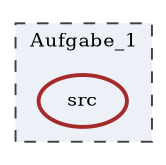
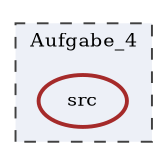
(84, 42) -> (84, 42)
